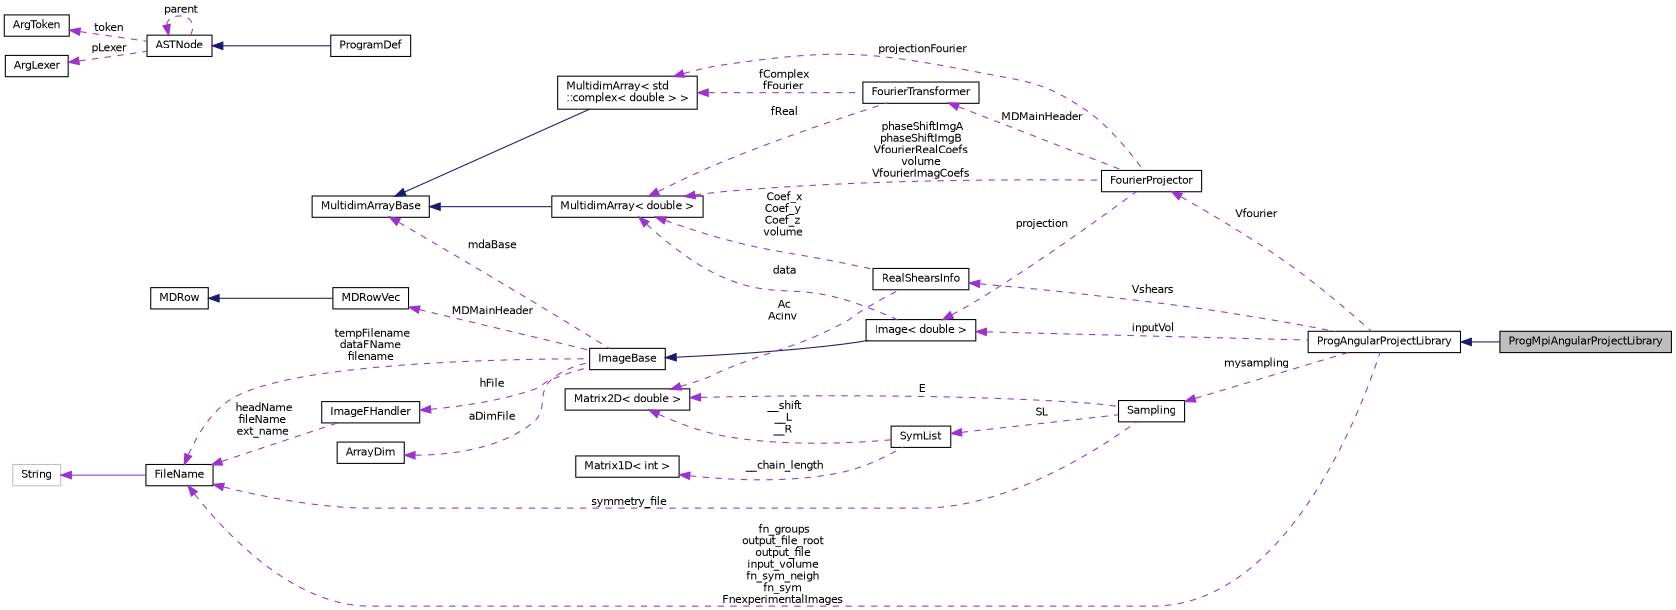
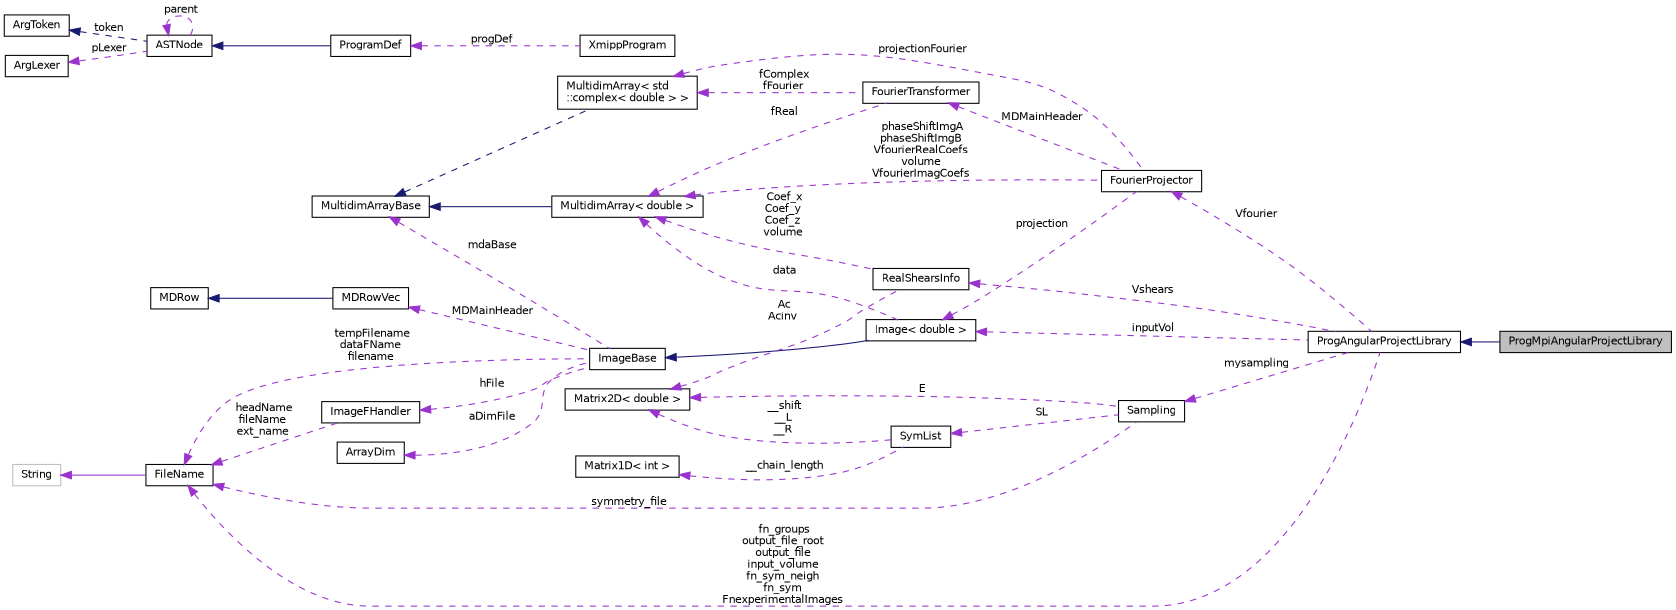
(114, 36) -> (114, 36)
none -> (627, 46)
(497, 150) -> (497, 150)
